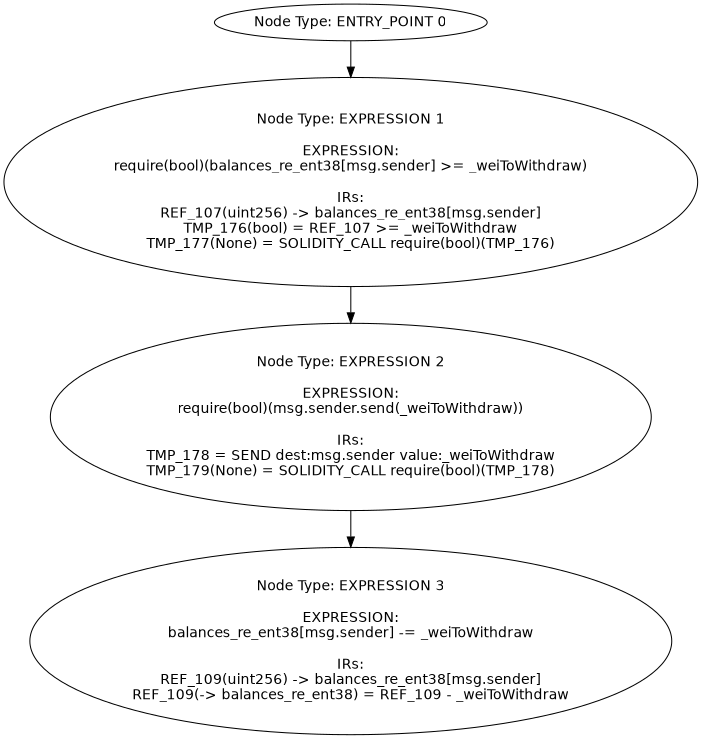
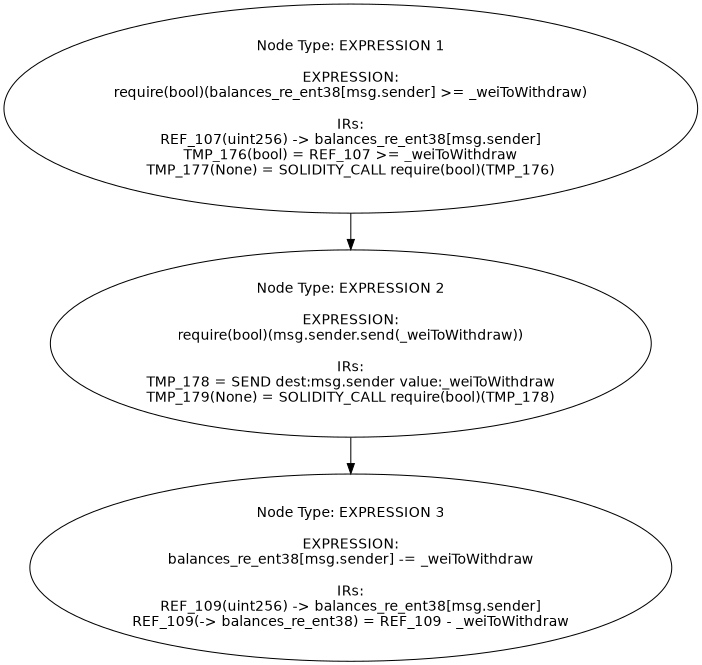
(351, 22) -> none
